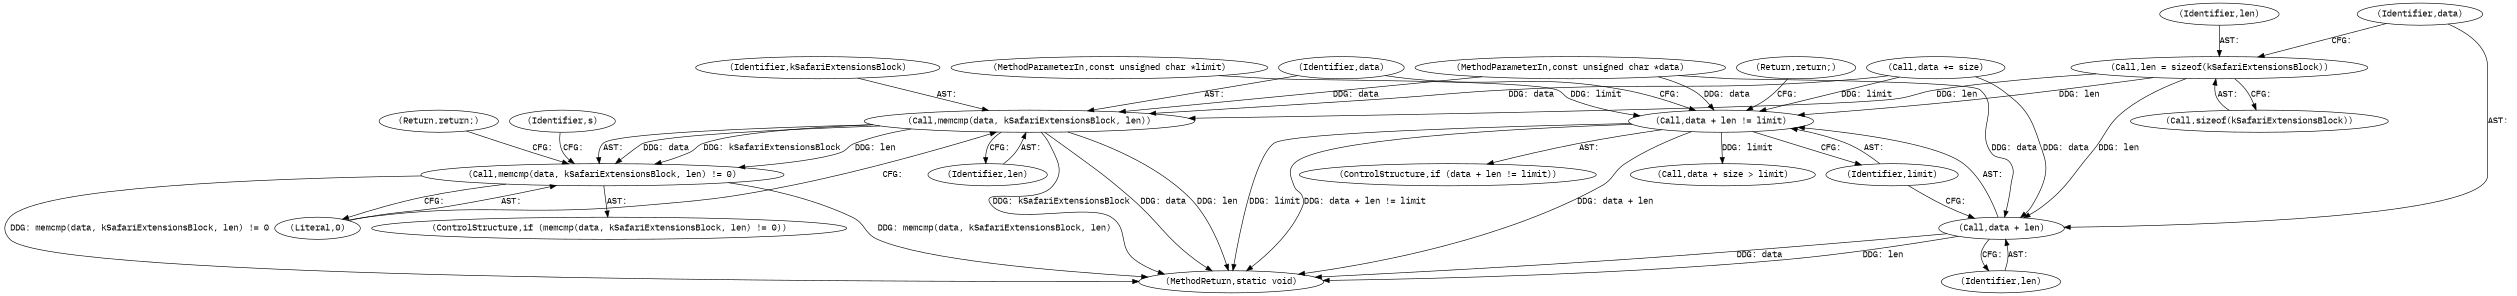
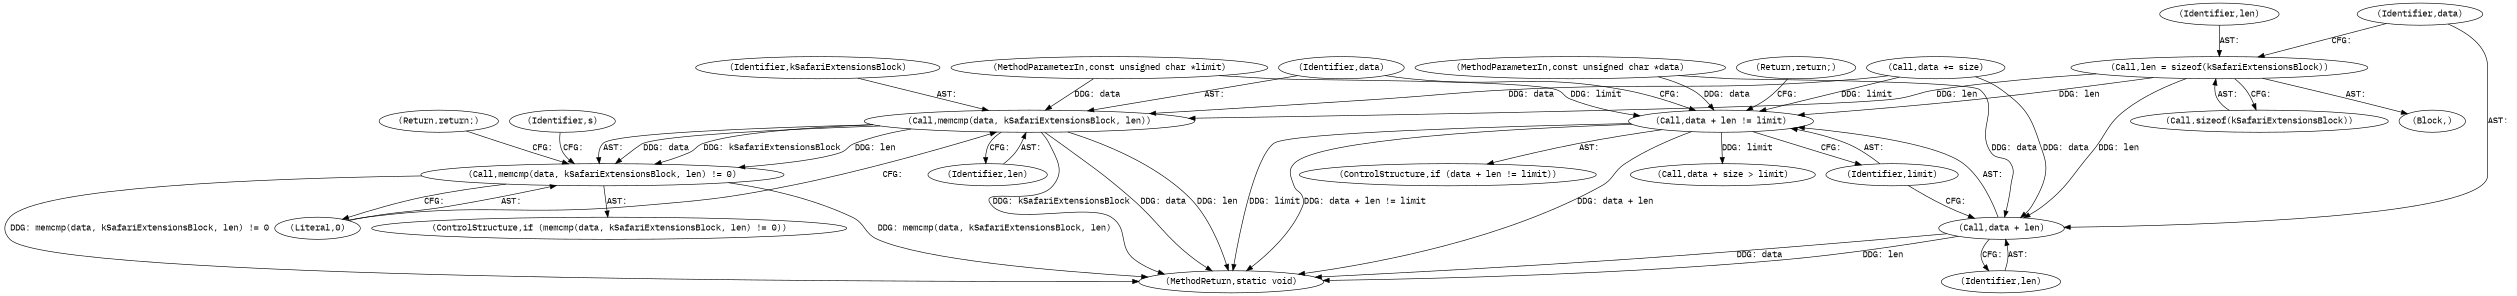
(1304, 94) -> (1072, 93)
none -> (2432, 121)
